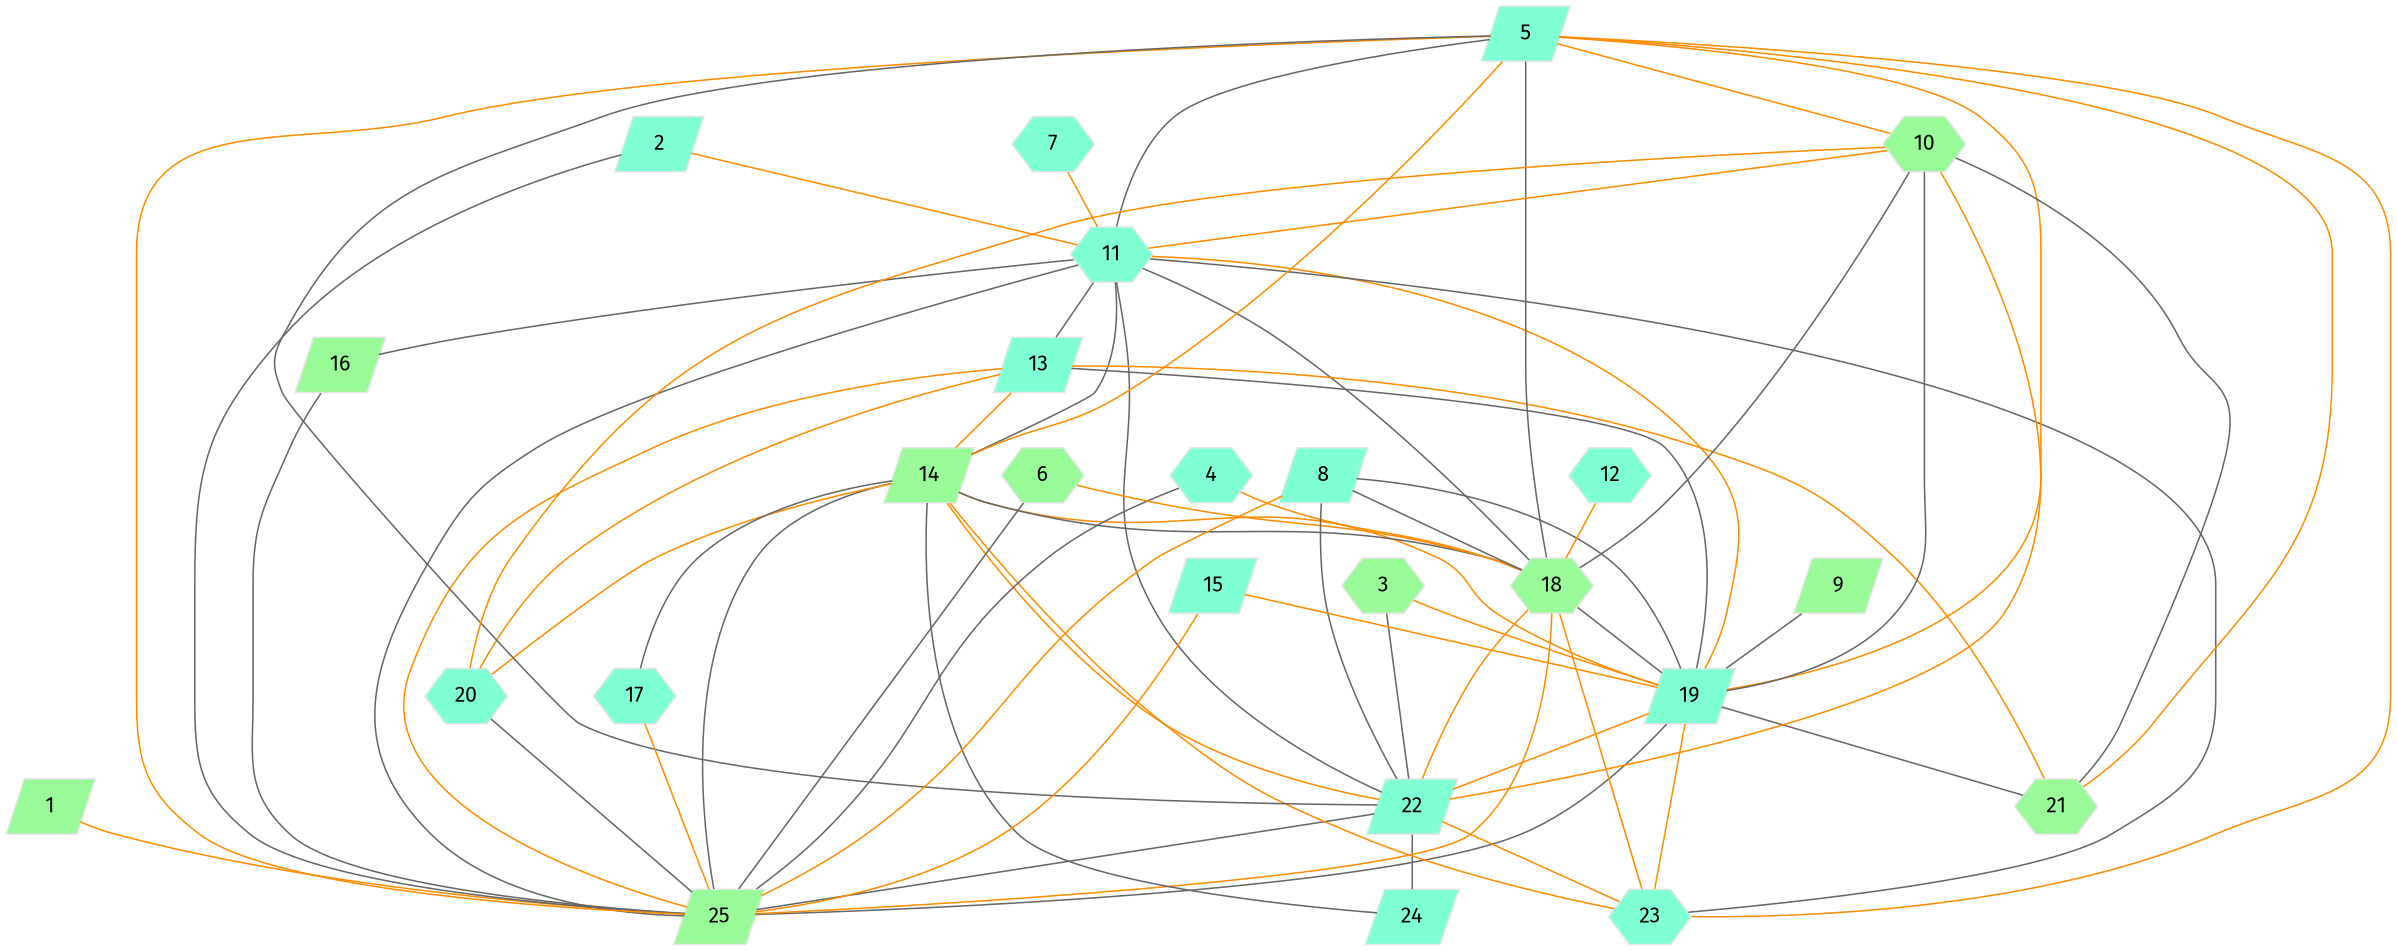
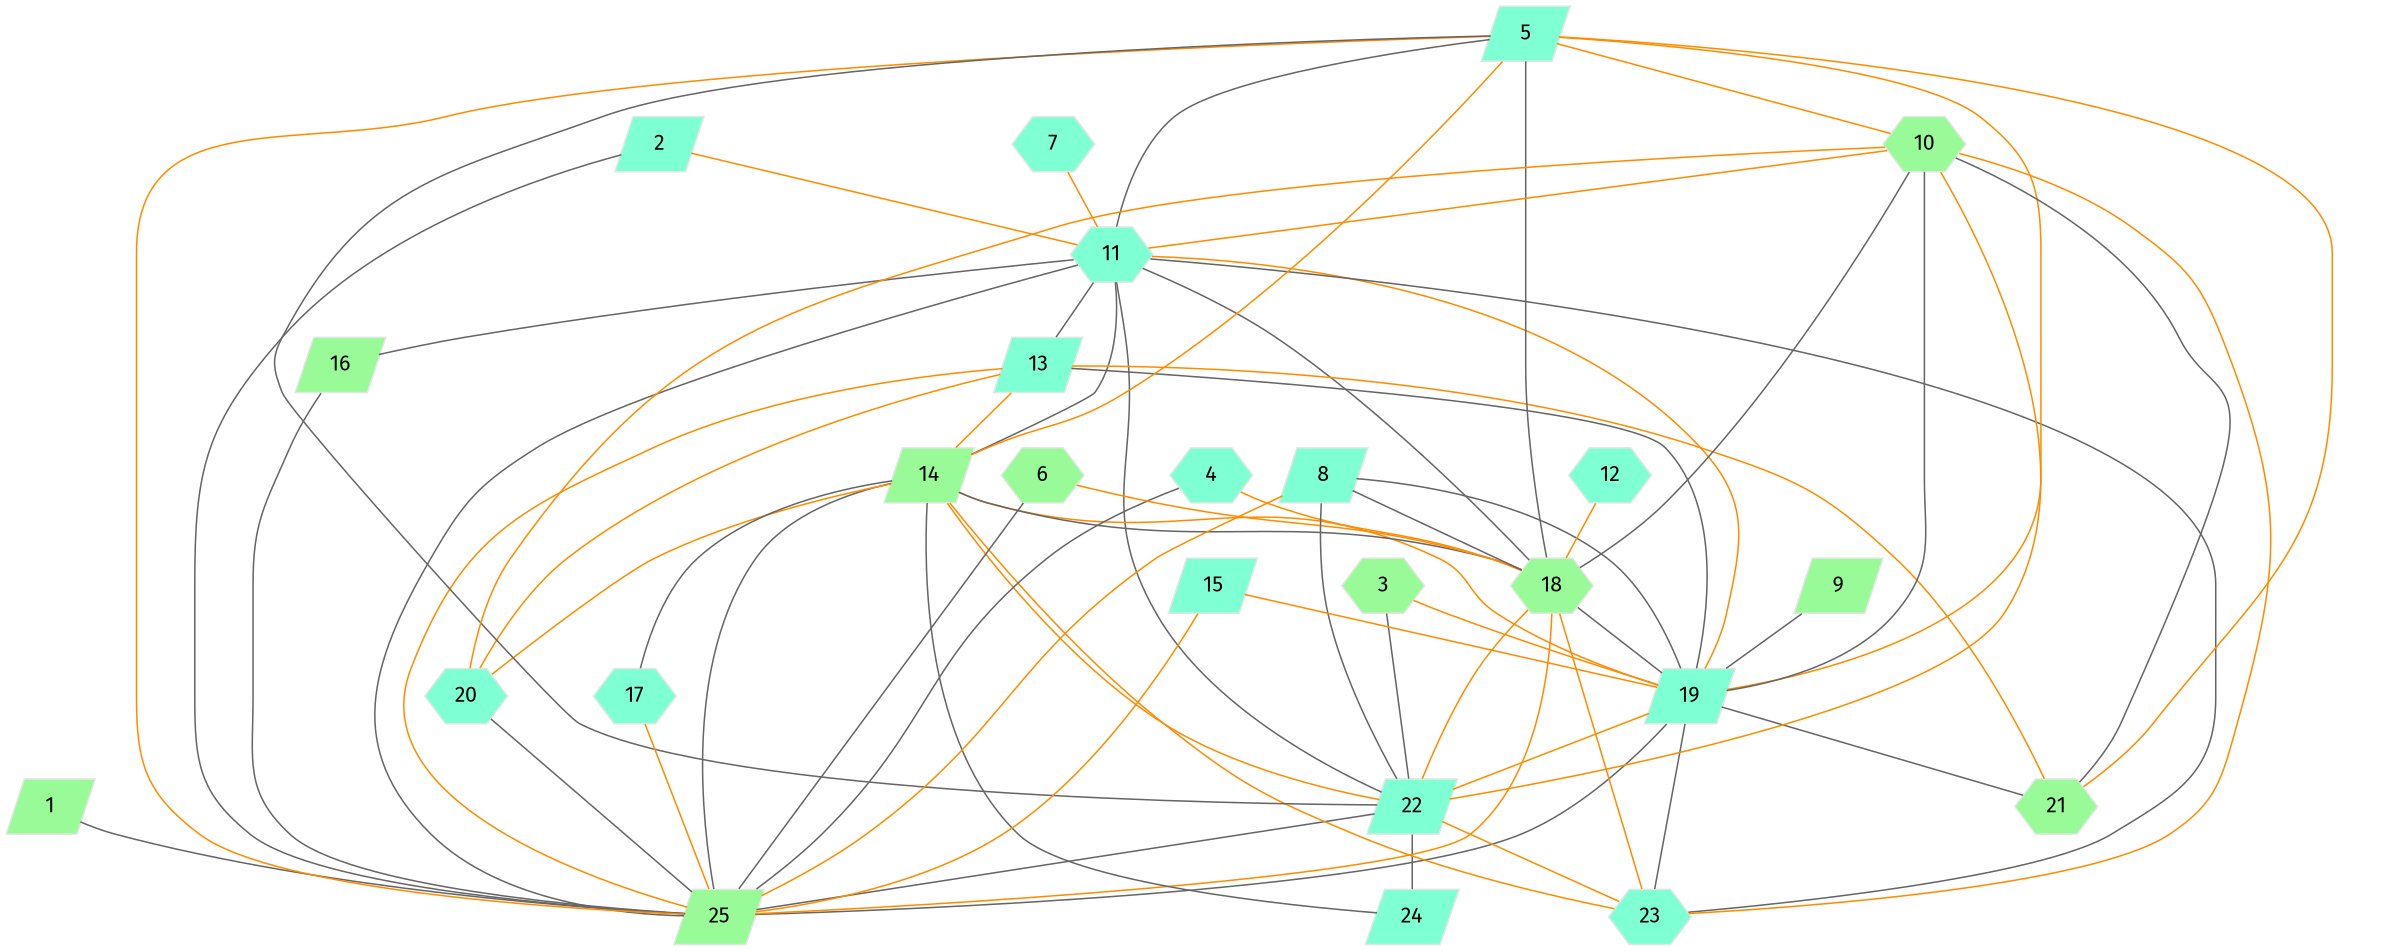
(2390, 410) -> (2251, 672)
(1670, 806) -> (1670, 806)
(229, 860) -> (229, 860)
